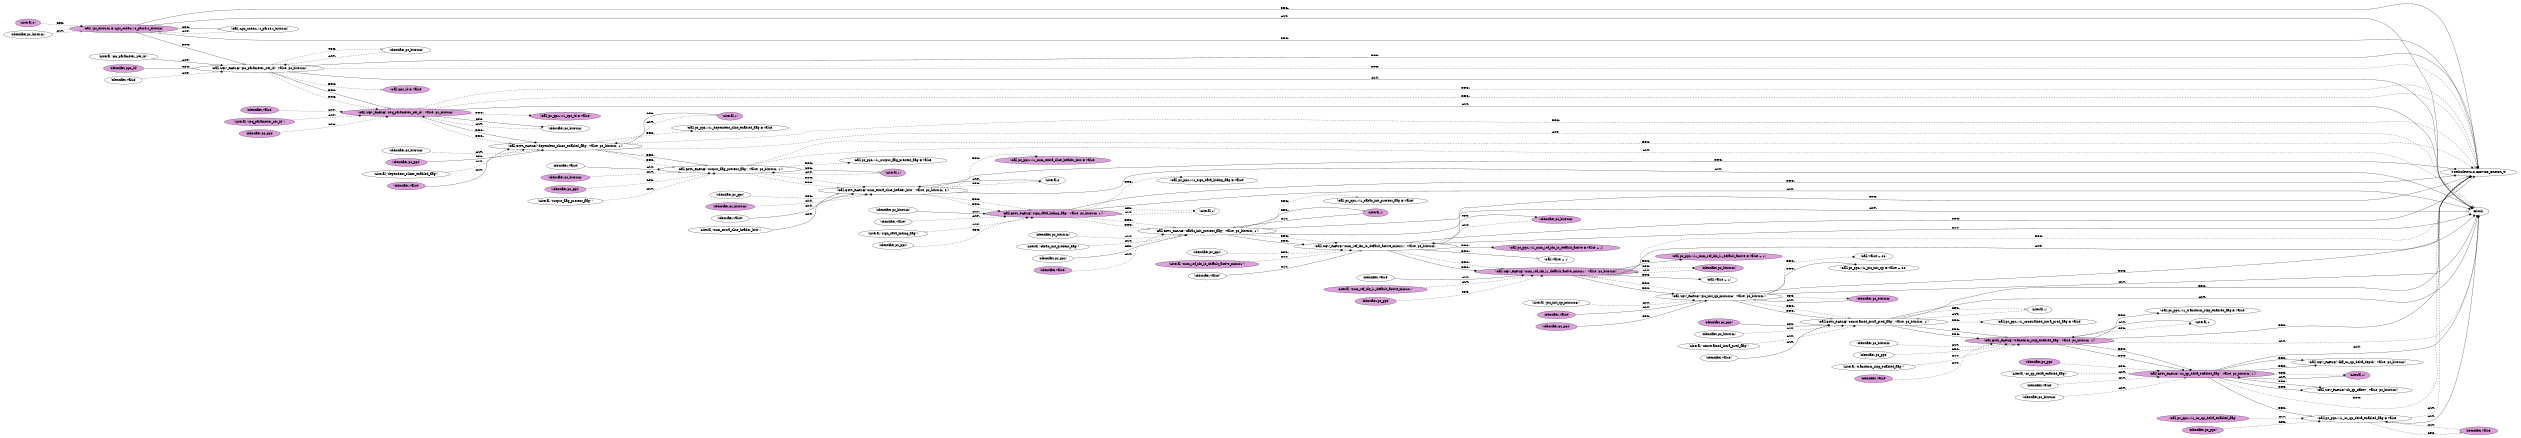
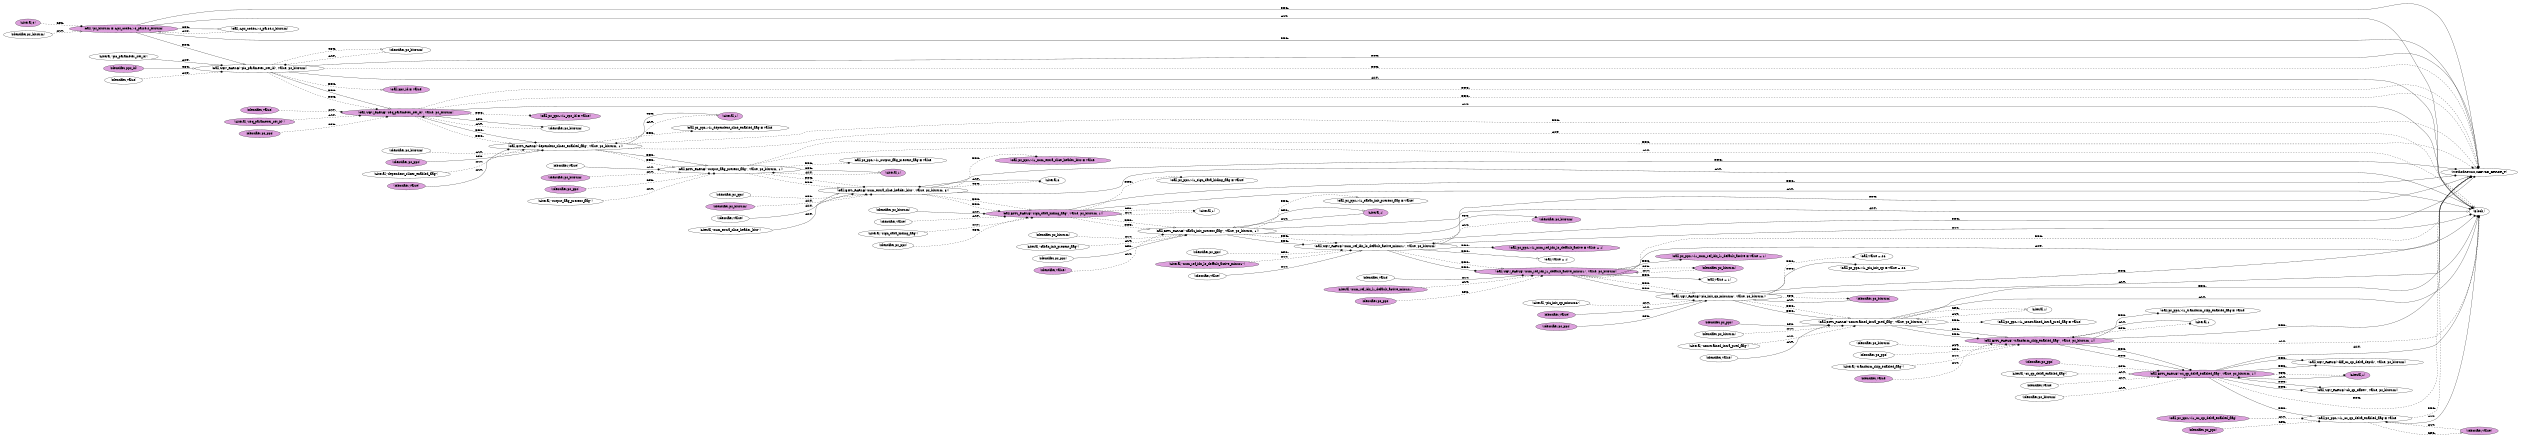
(2432, 408) -> (2432, 408)
